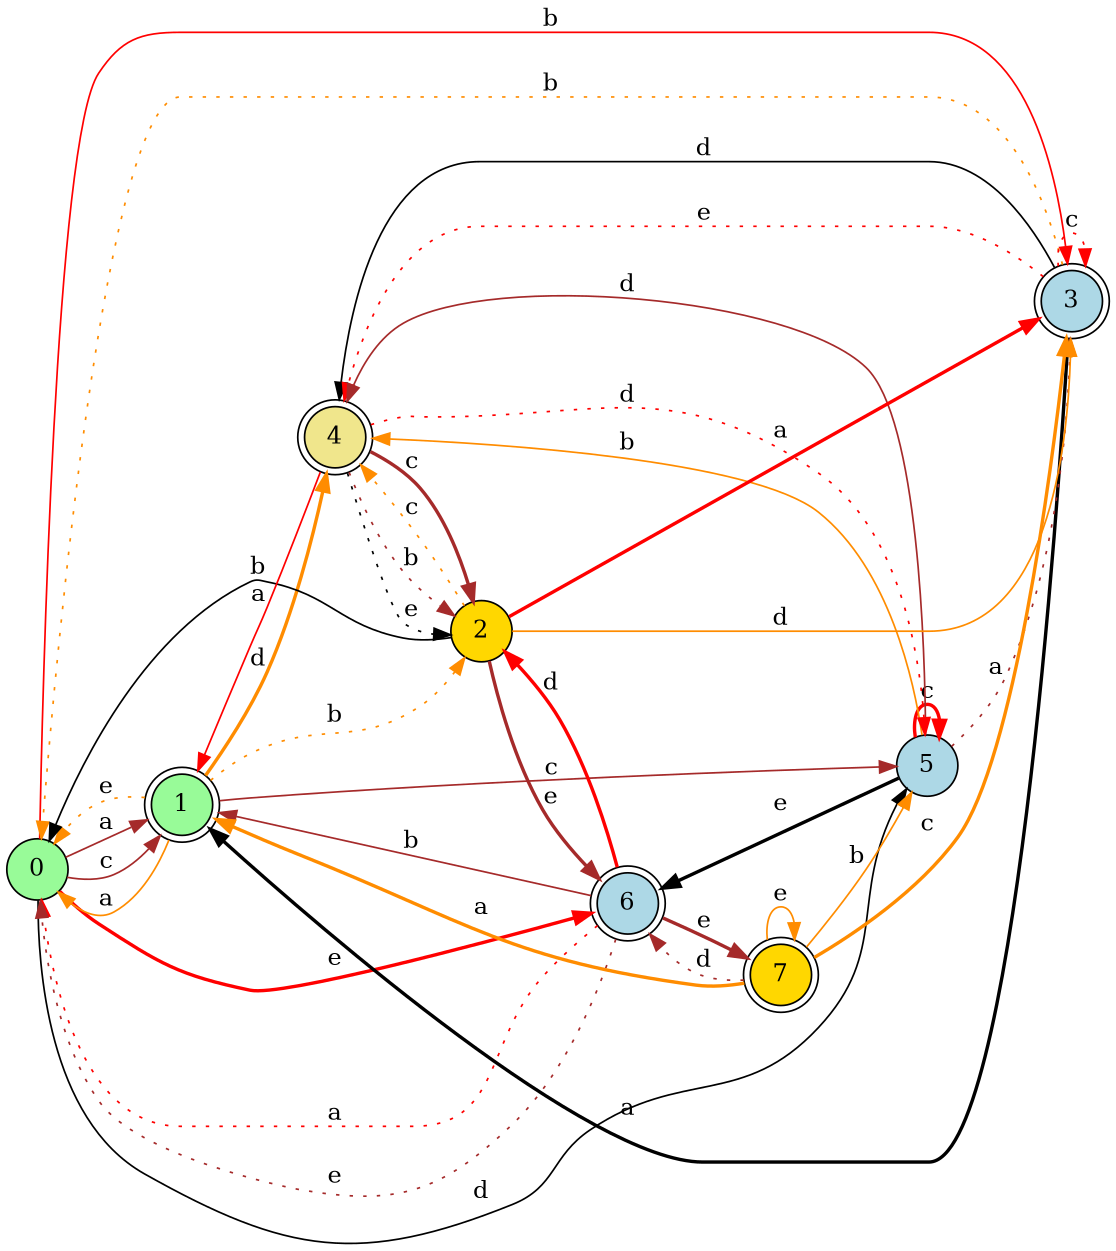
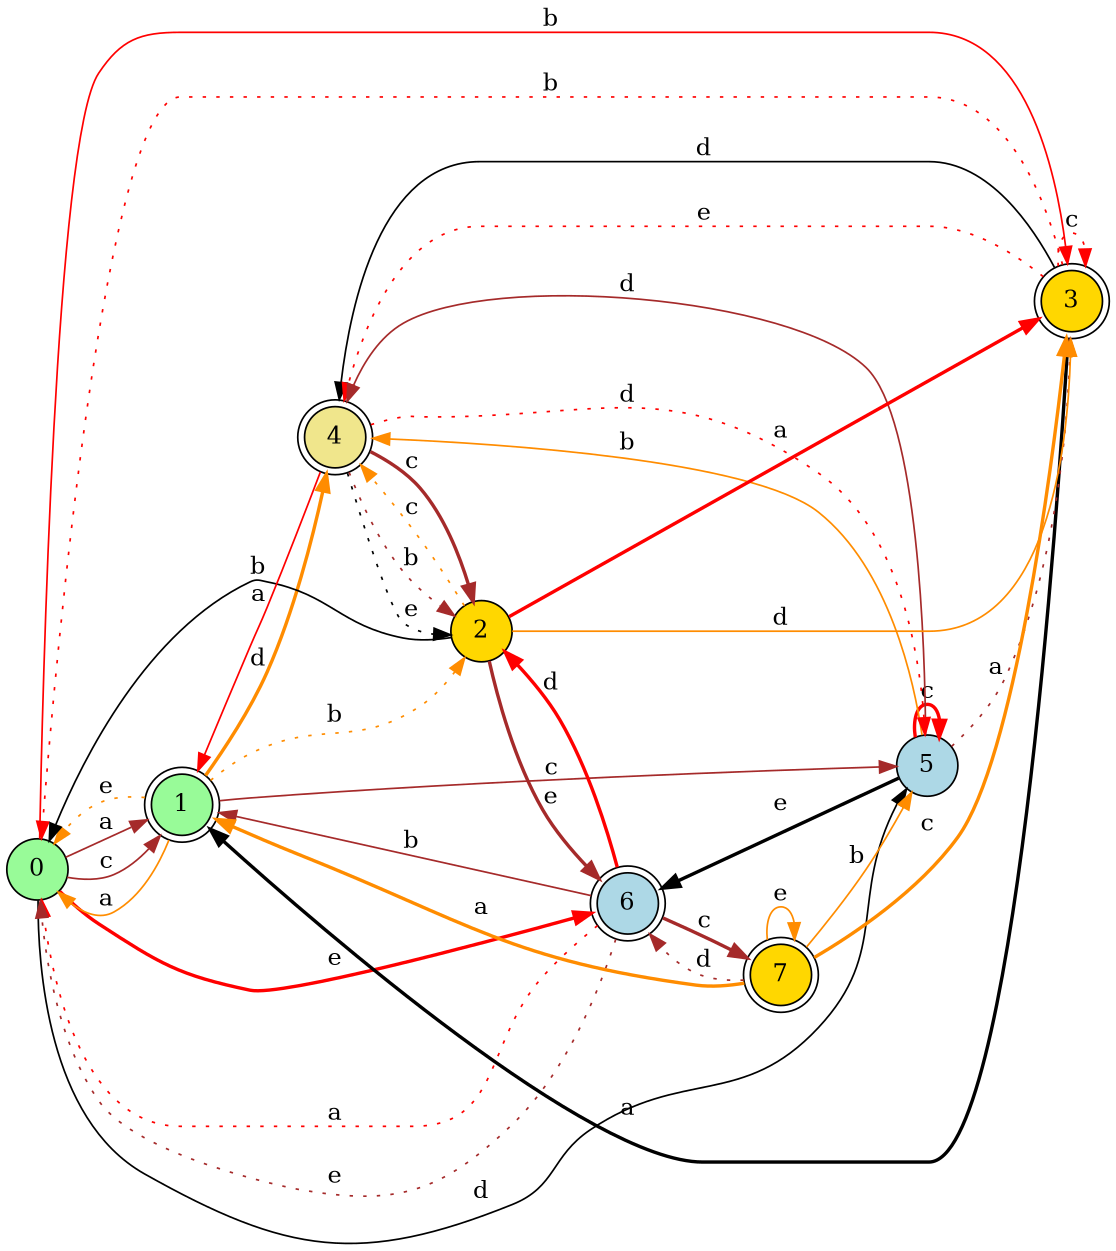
(296, 97) -> (296, 97)
(1072, 301) -> (1072, 301)
(704, 921) -> (704, 921)
